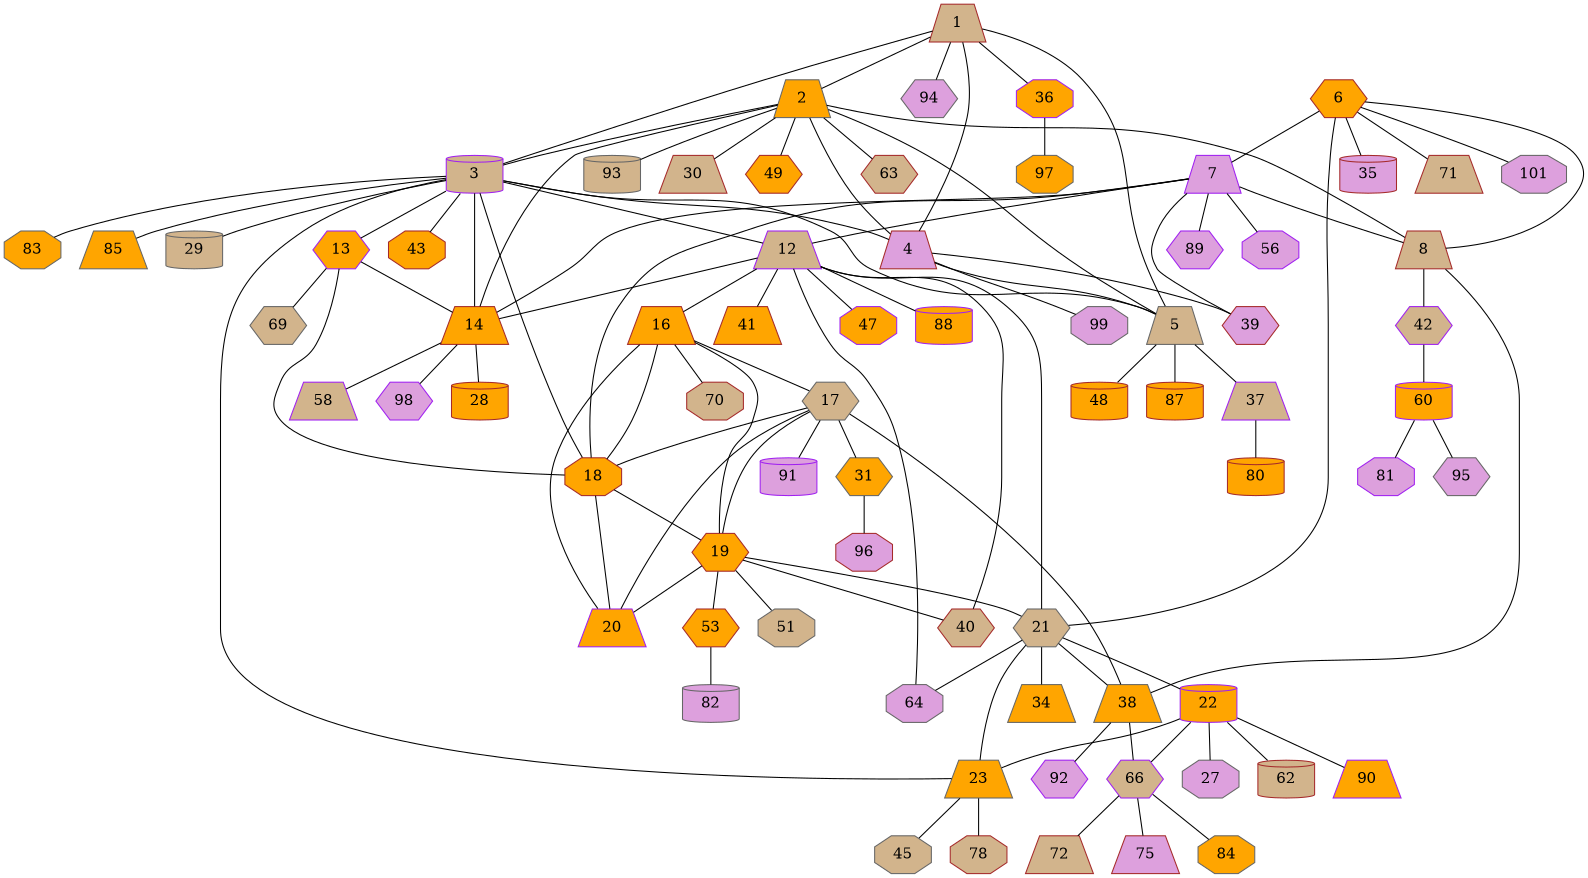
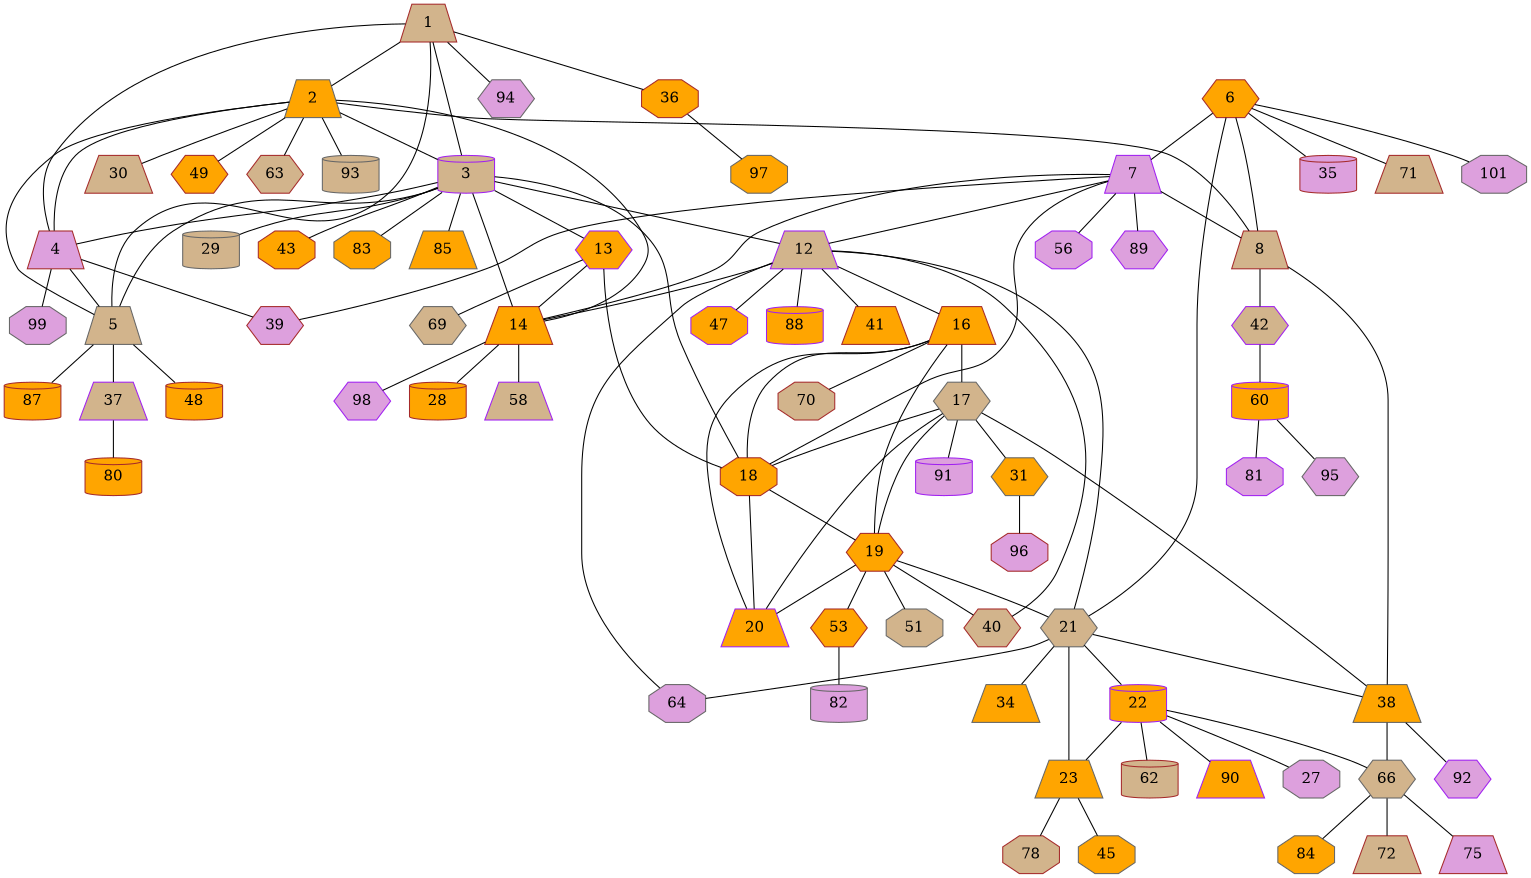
(1045, 99) -> (670, 99)
(283, 699) -> none
(1135, 779) -> (1387, 779)
(903, 855) -> (1107, 855)
